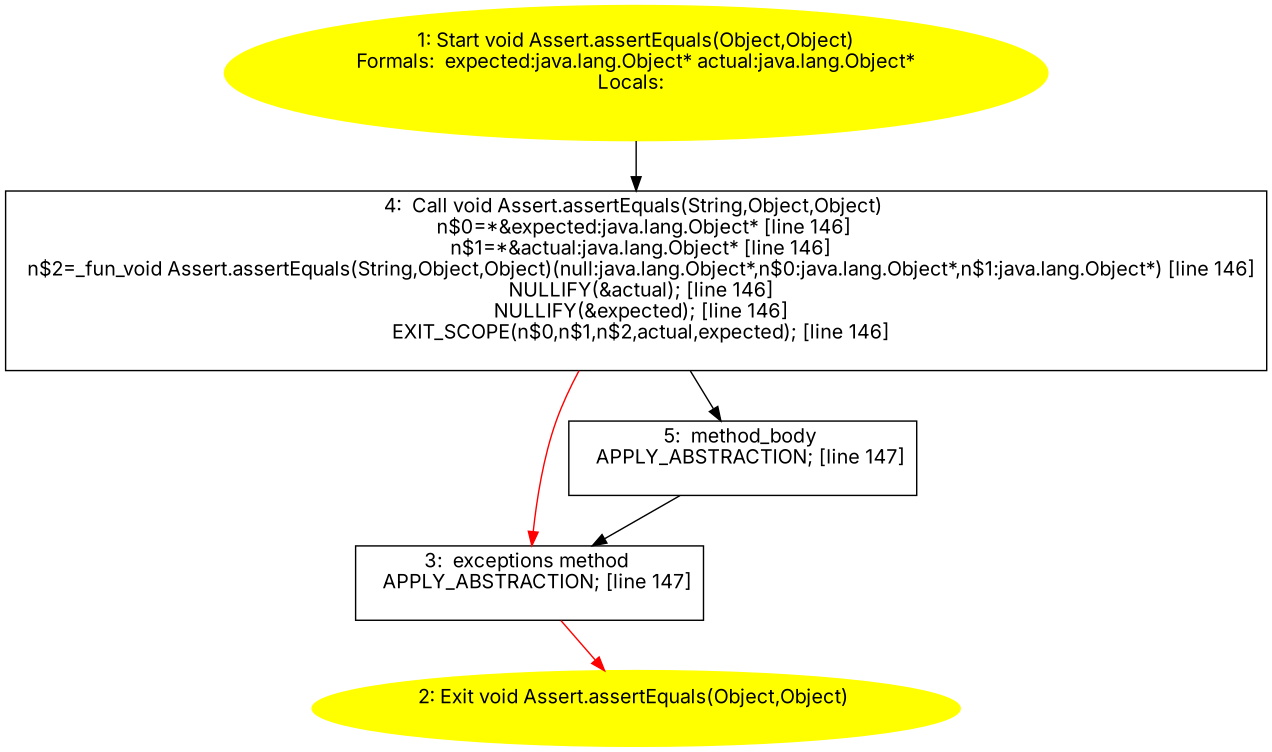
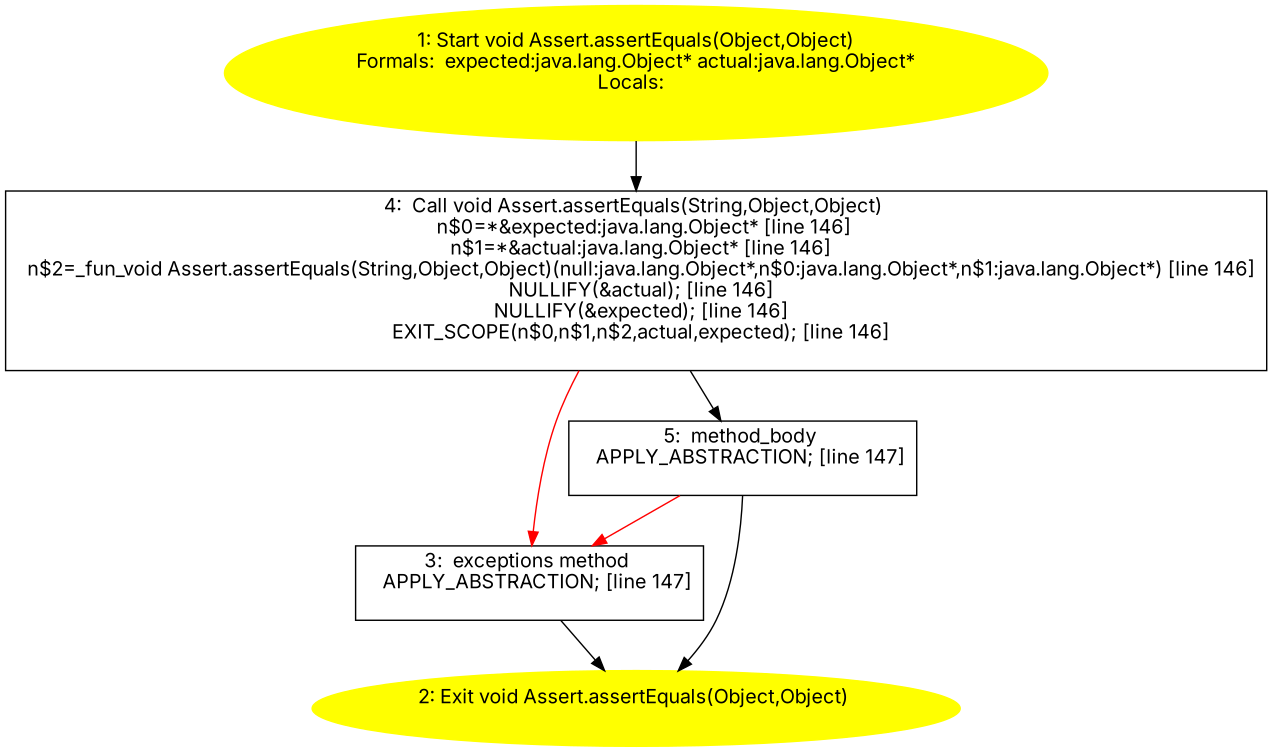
(642, 517) -> (642, 517)
none -> (730, 584)
(578, 640) -> (578, 640)
